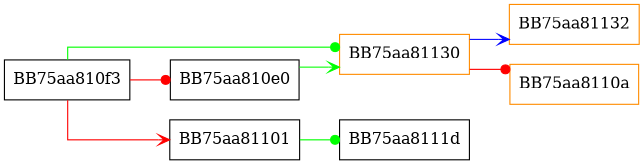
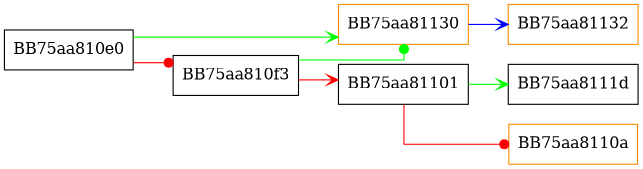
(485, 69) -> (432, 144)
(146, 80) -> (149, 63)
(315, 140) -> (483, 84)
